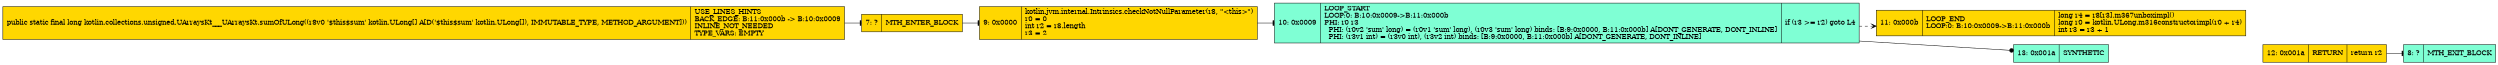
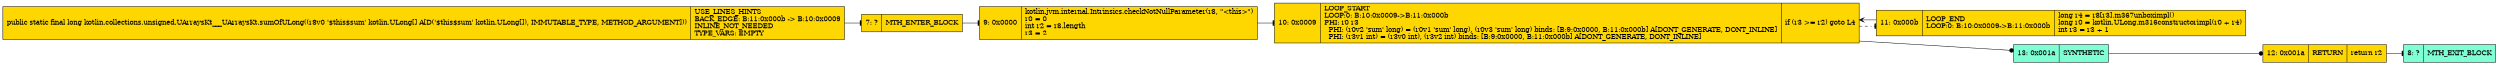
none -> (1870, 20)
(1567, 23) -> (1567, 23)
(1865, 26) -> (1865, 26)
none -> (2184, 53)
